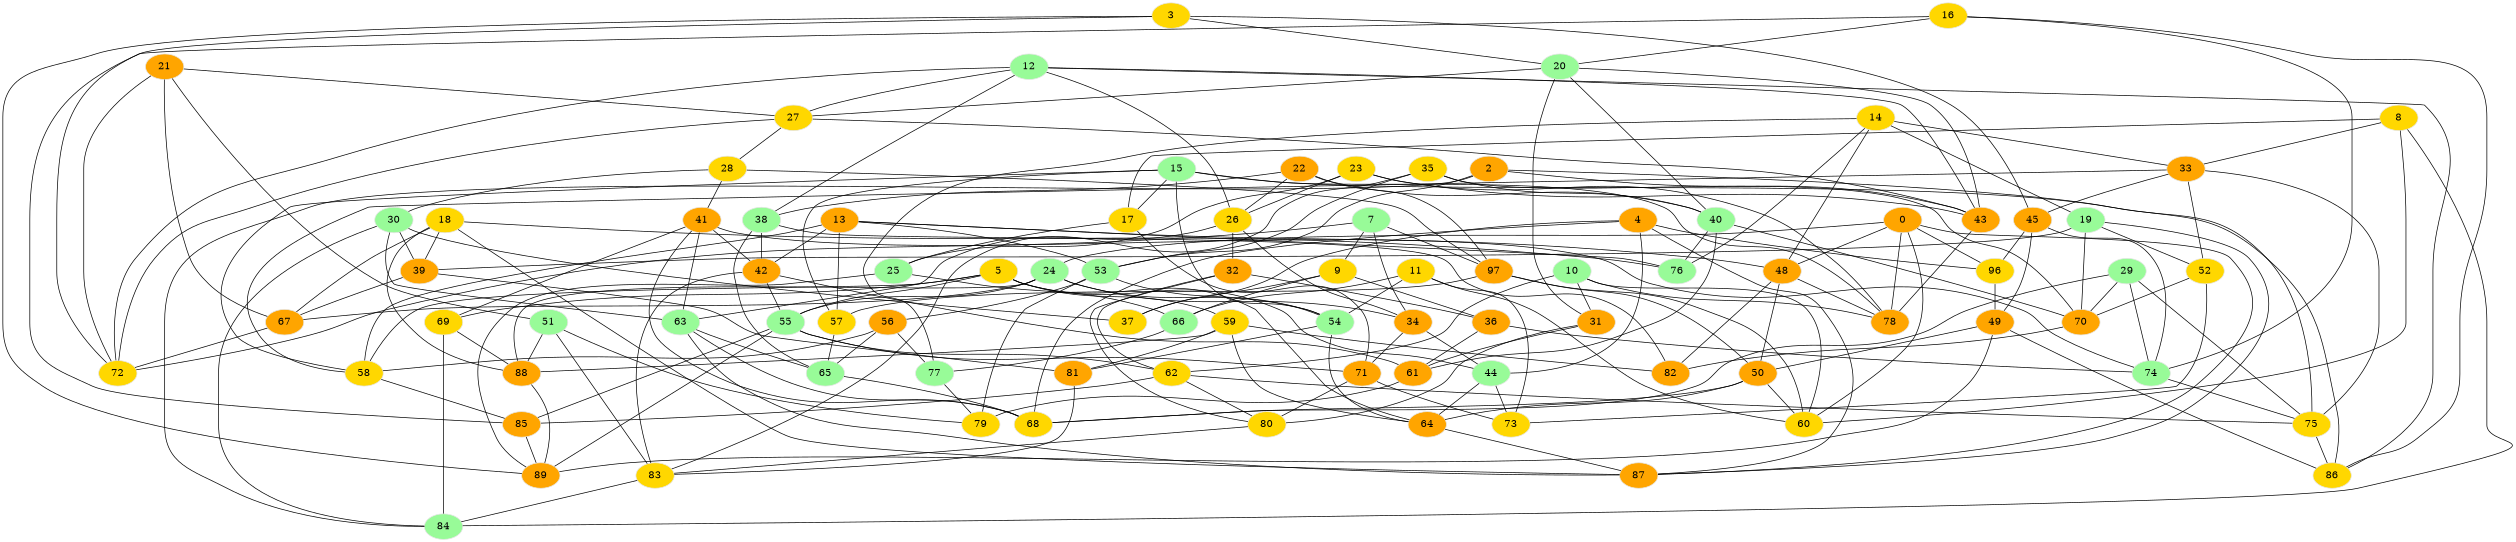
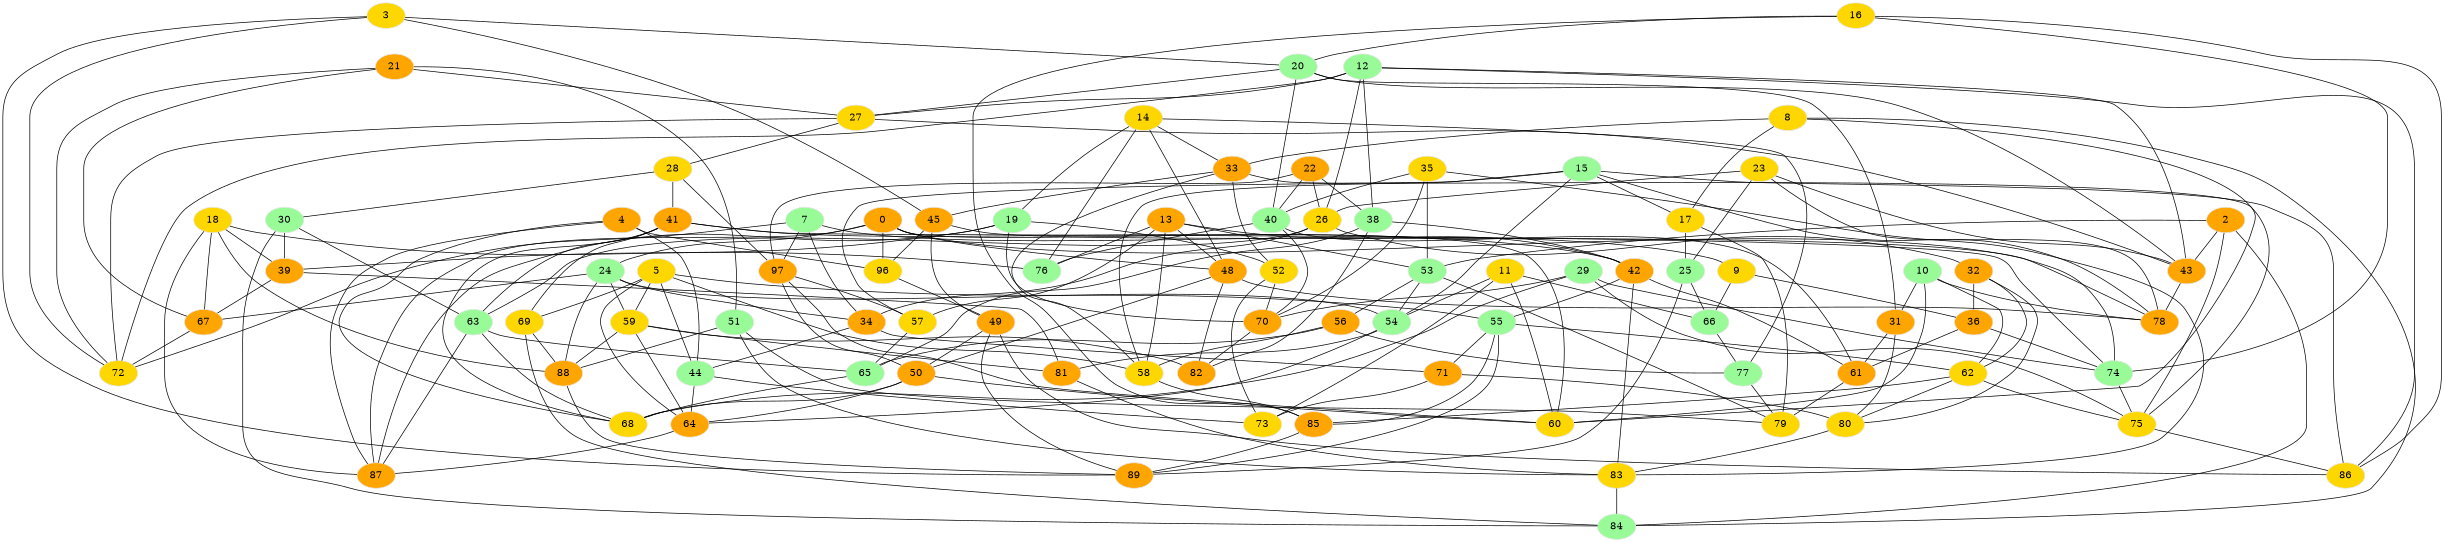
(1270, 291) -> (1781, 299)
(918, 297) -> (619, 300)
(1128, 322) -> none
